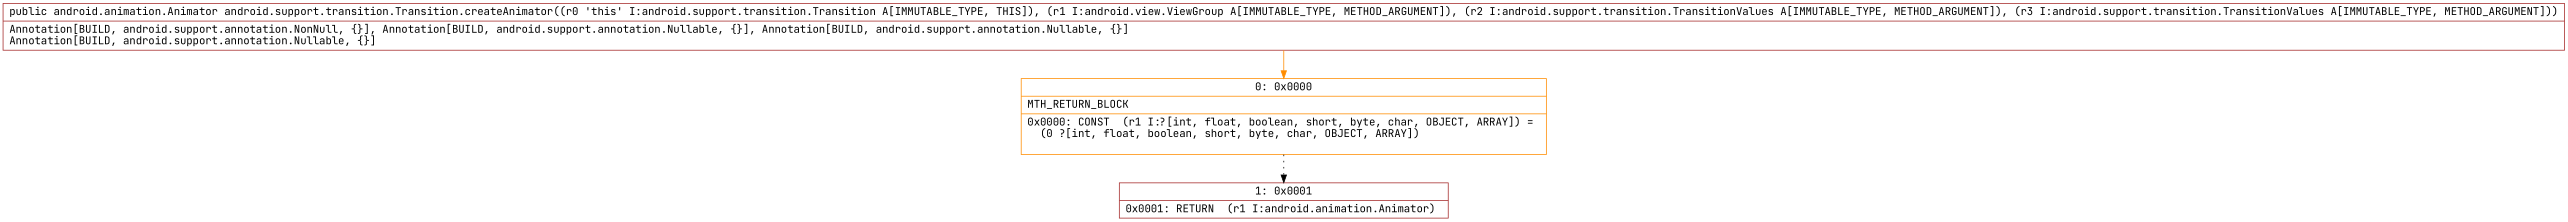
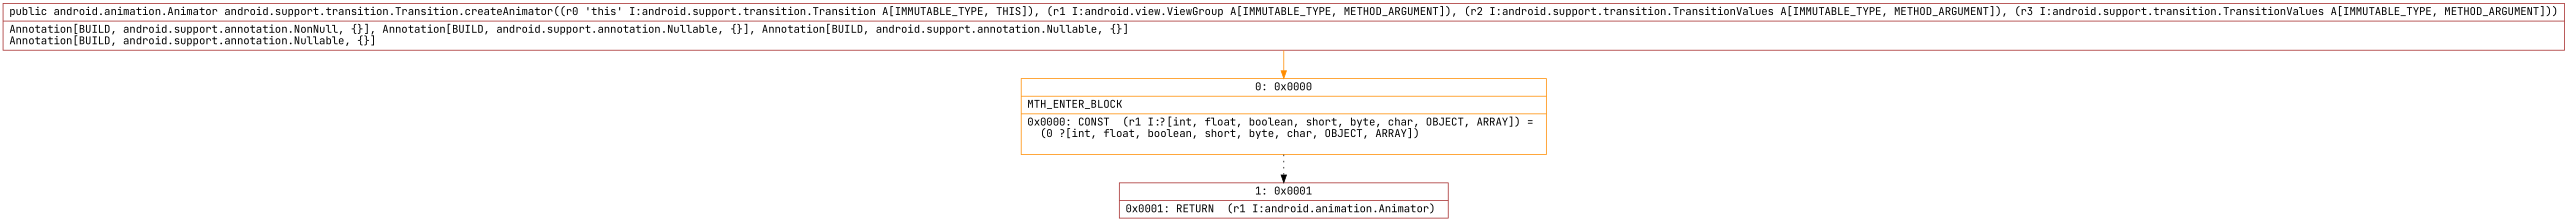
(1078, 105) -> (1075, 105)
